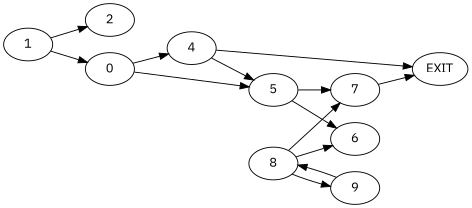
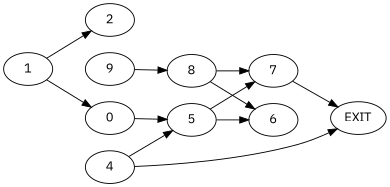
(146, 60) -> none
(307, 179) -> none
